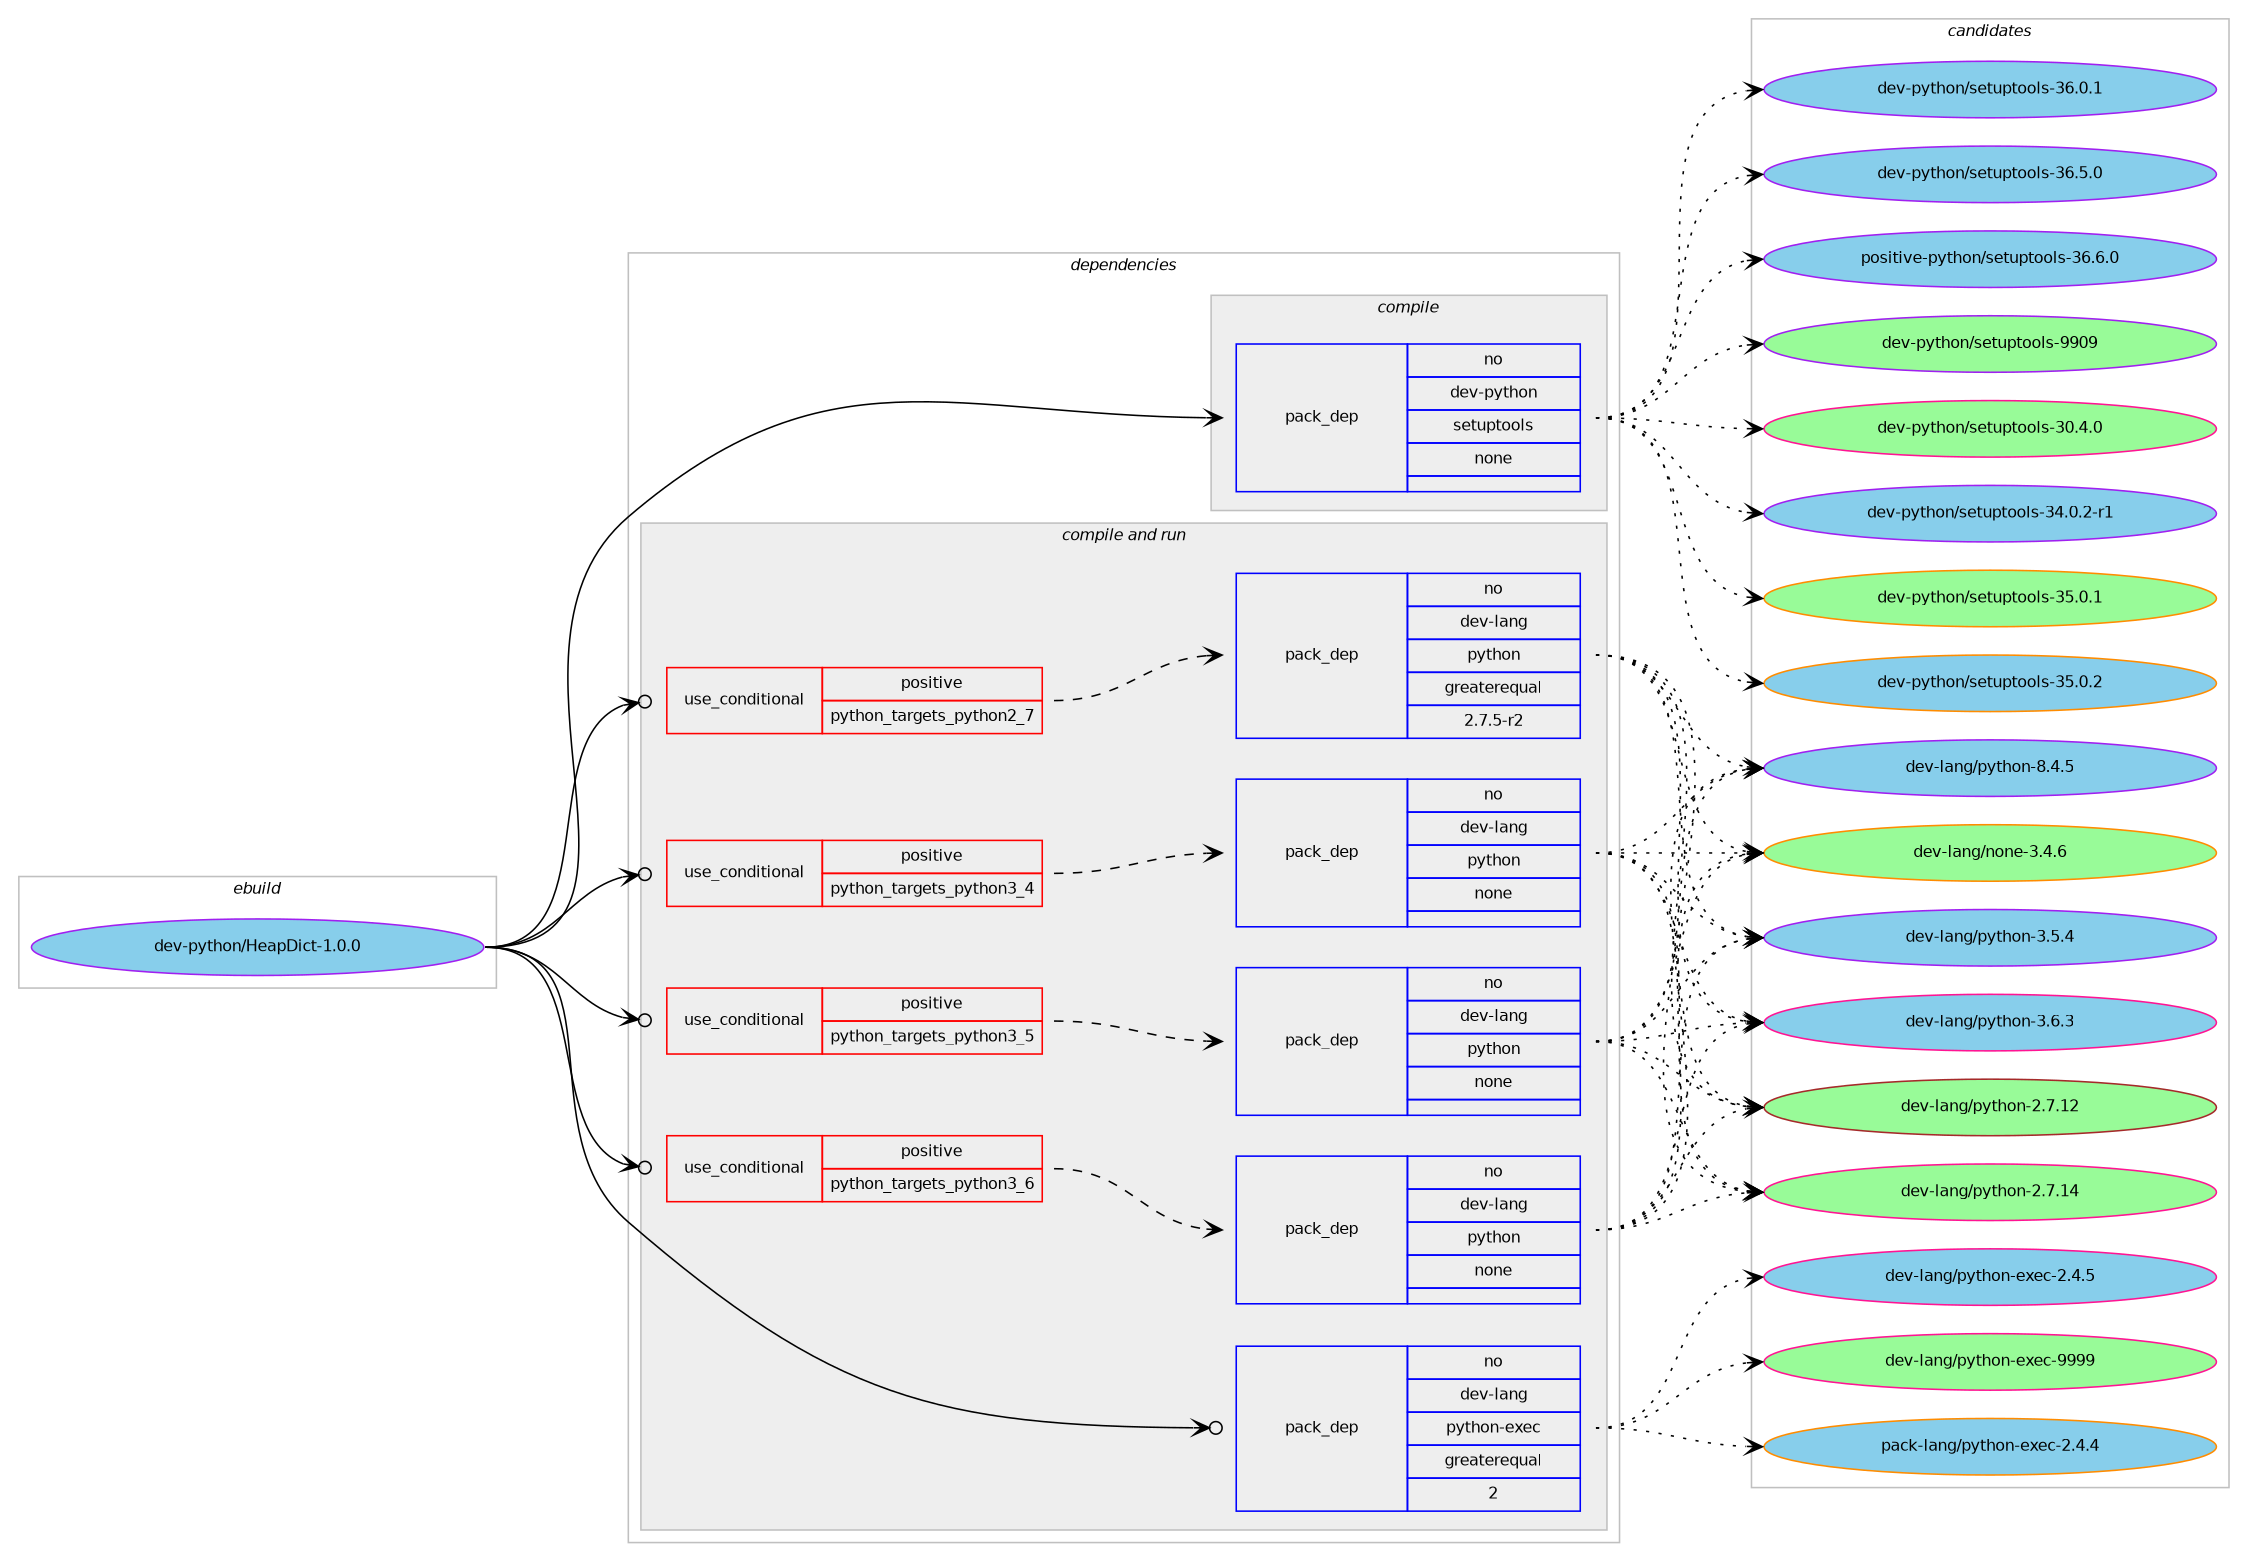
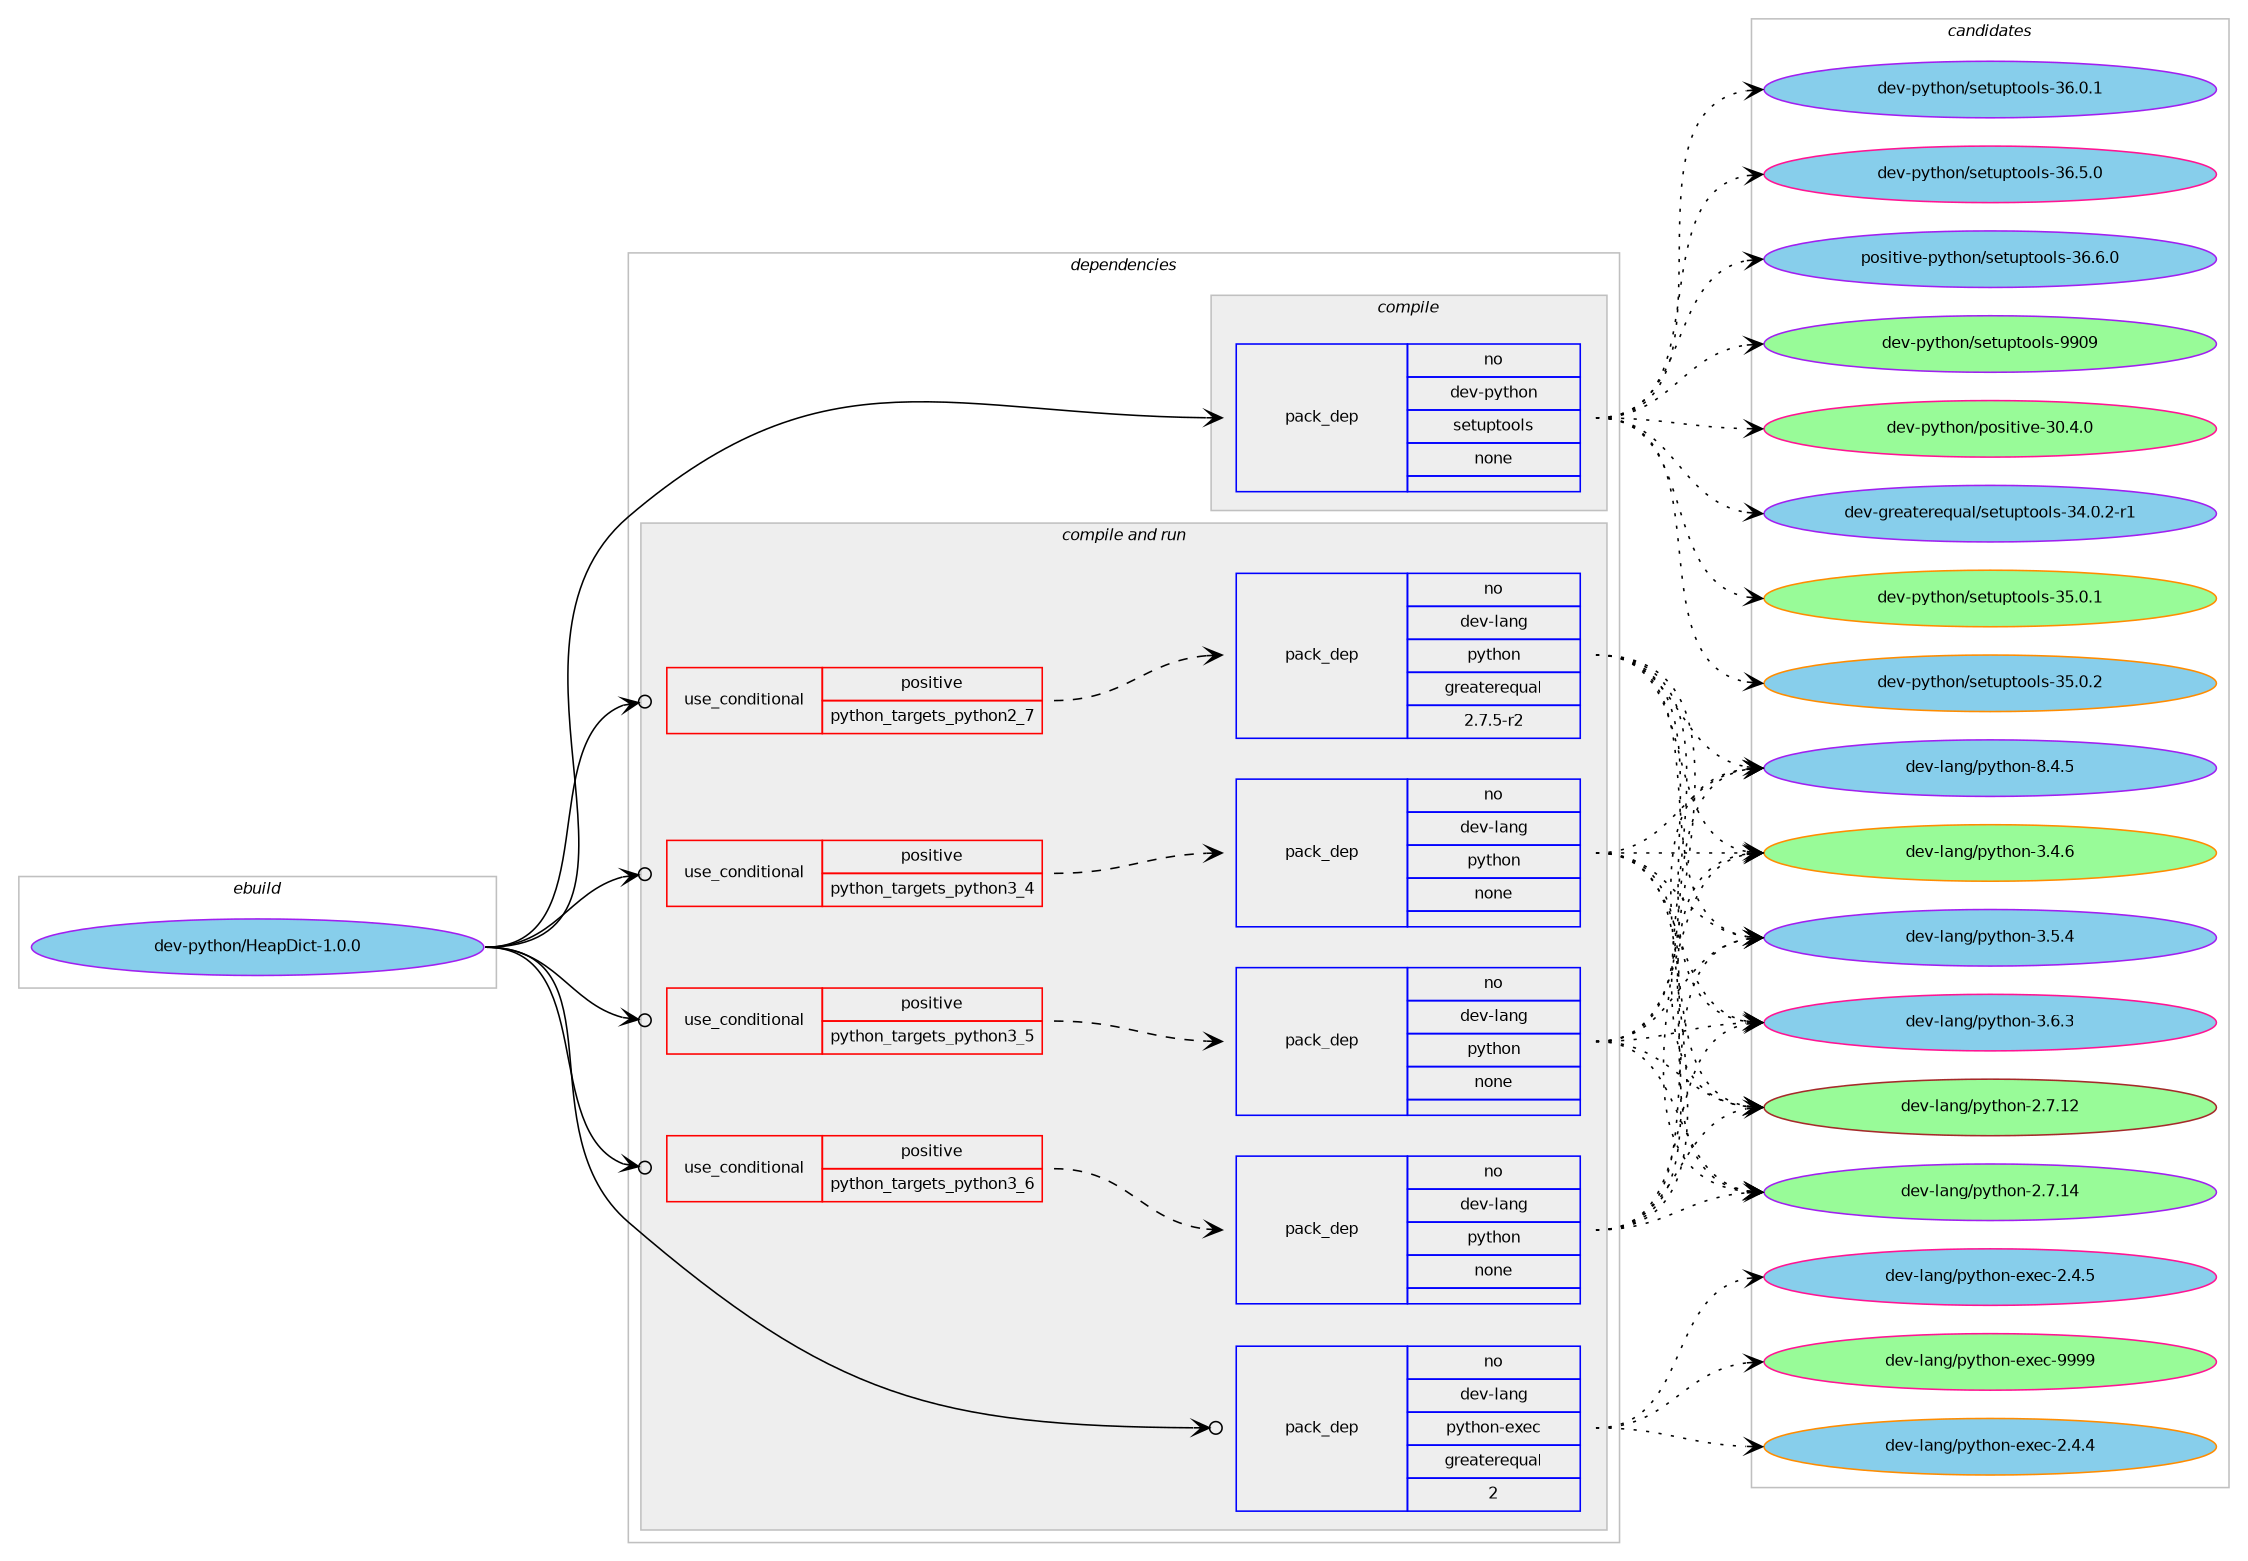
(1990, 174) -> (1990, 174)
(1990, 429) -> (1990, 429)
(1990, 514) -> (1990, 514)
(1990, 853) -> (1990, 853)
(1990, 1192) -> (1990, 1192)
(1990, 1447) -> (1990, 1447)
